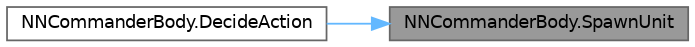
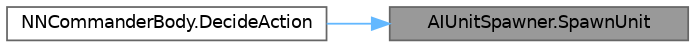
(539, 24) -> (539, 24)
